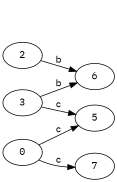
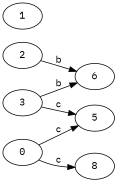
none -> (23, 16)
(95, 166) -> (95, 166)
